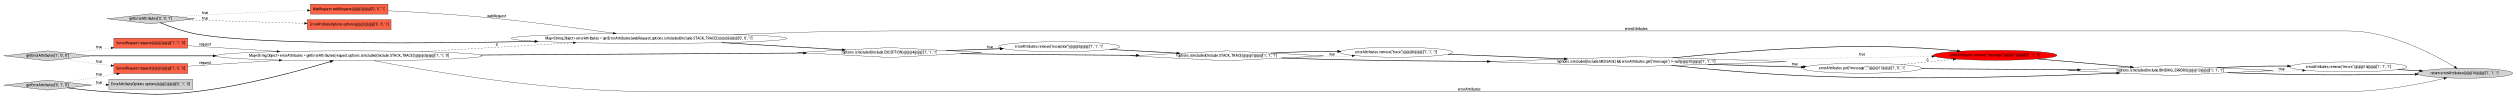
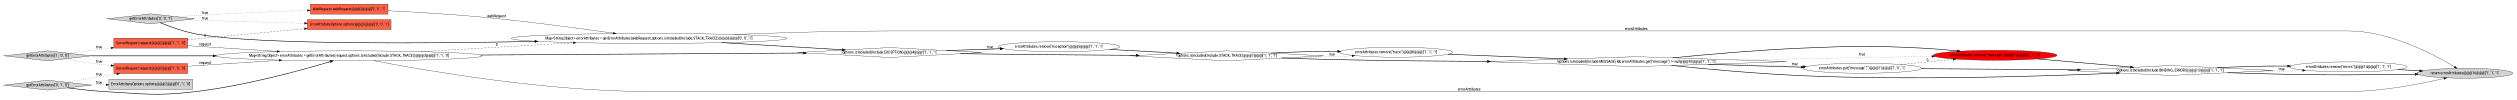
(245, 22) -> (245, 22)
none -> (246, 34)
